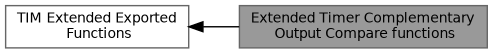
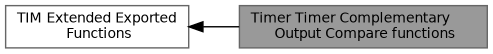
(363, 27) -> (363, 27)
